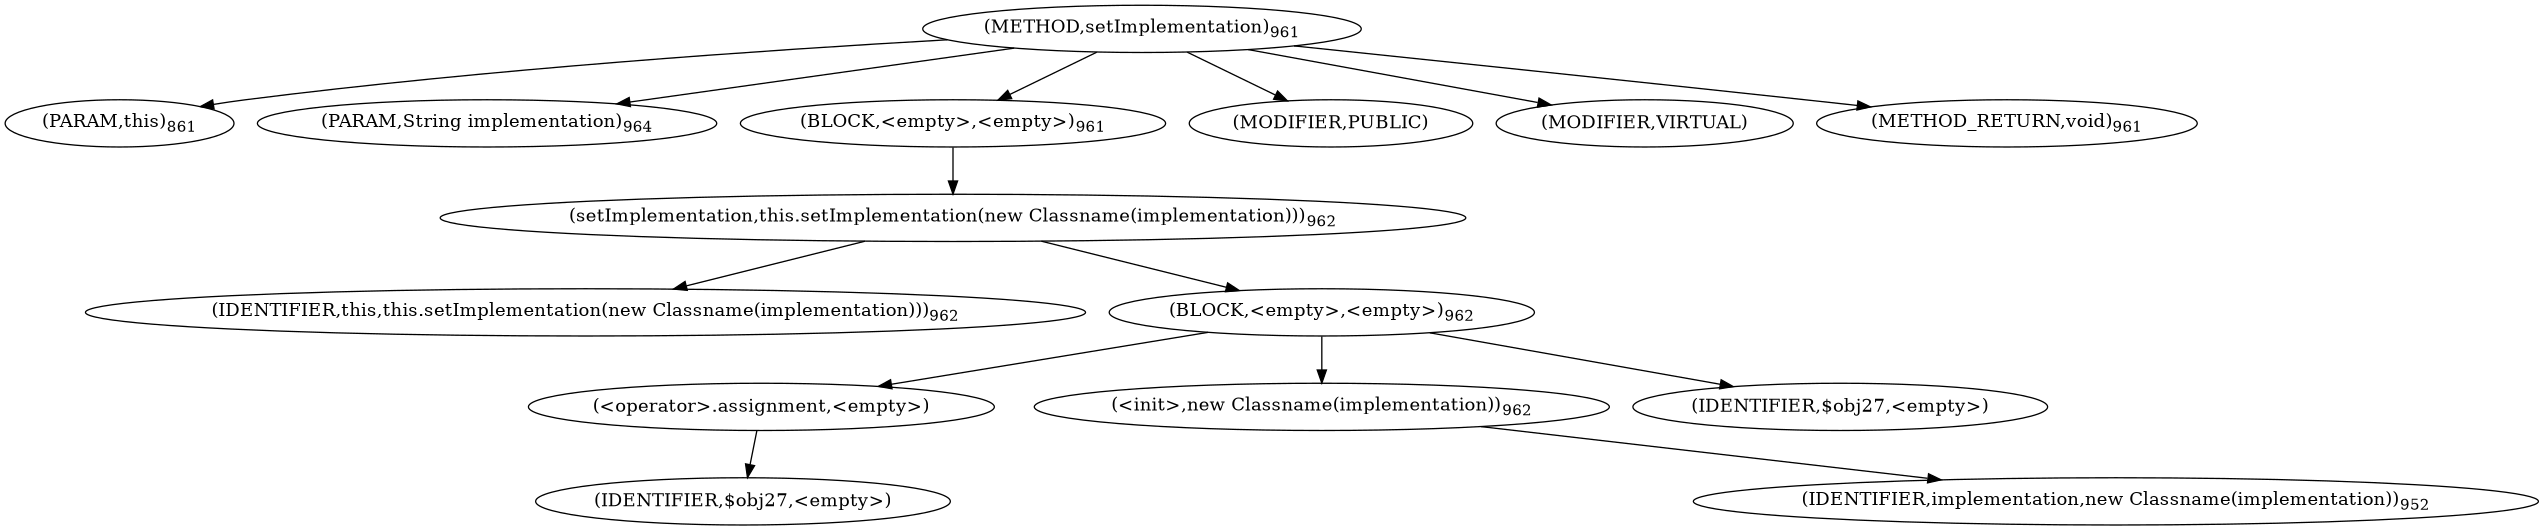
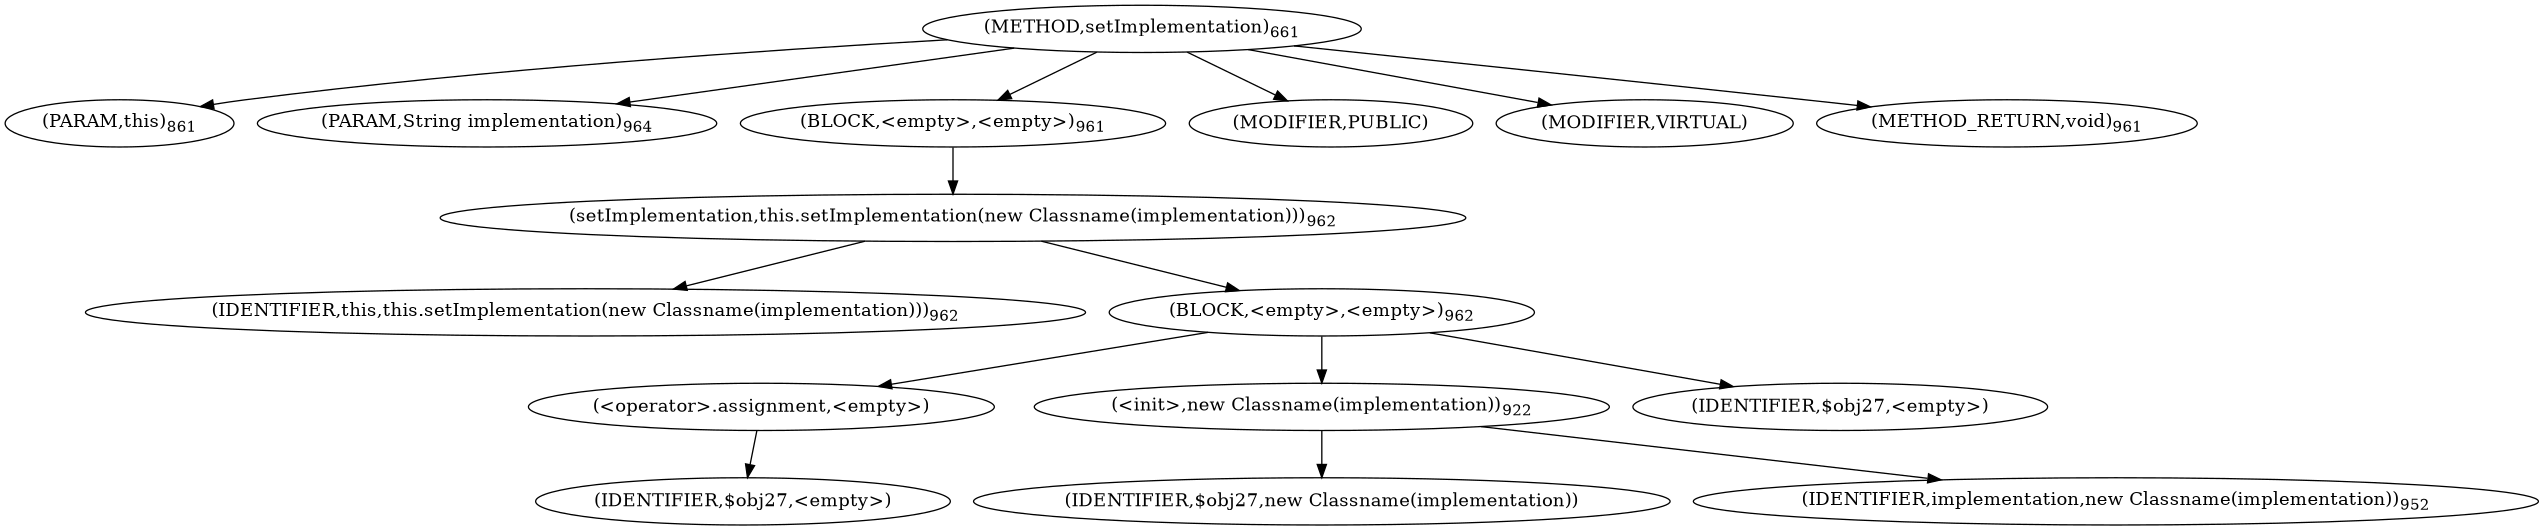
(1285, 27) -> (1285, 27)
(1517, 405) -> (1517, 405)
none -> (1322, 501)
